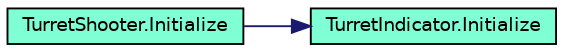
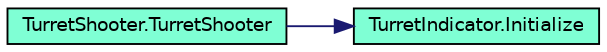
(125, 26) -> (147, 26)
